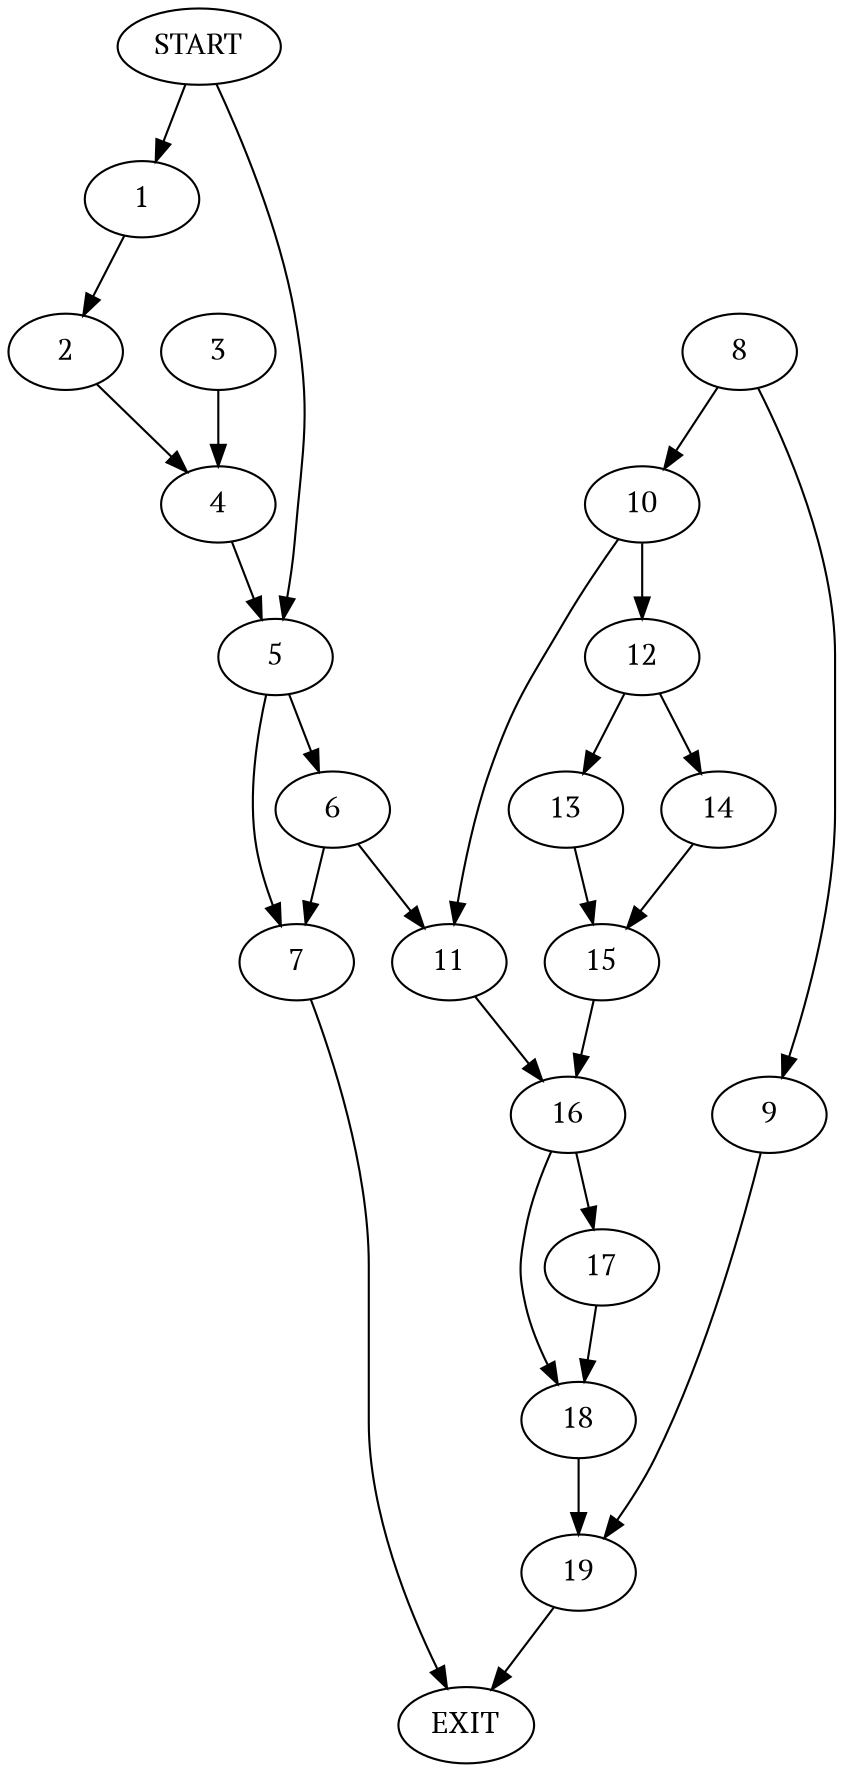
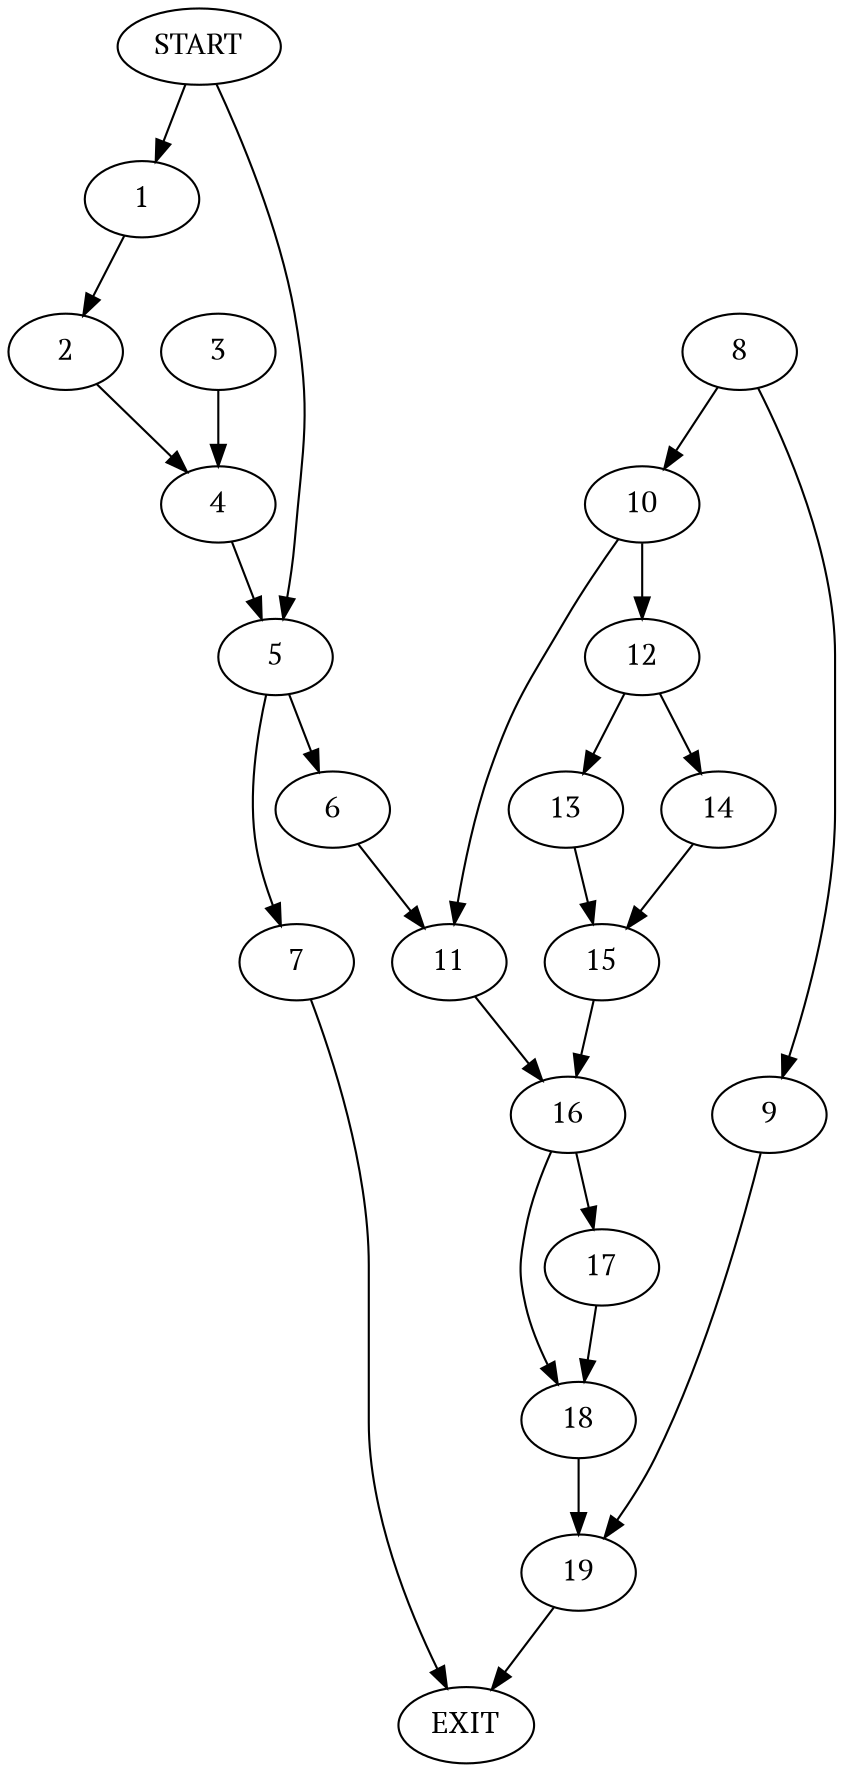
(317, 875) -> none
